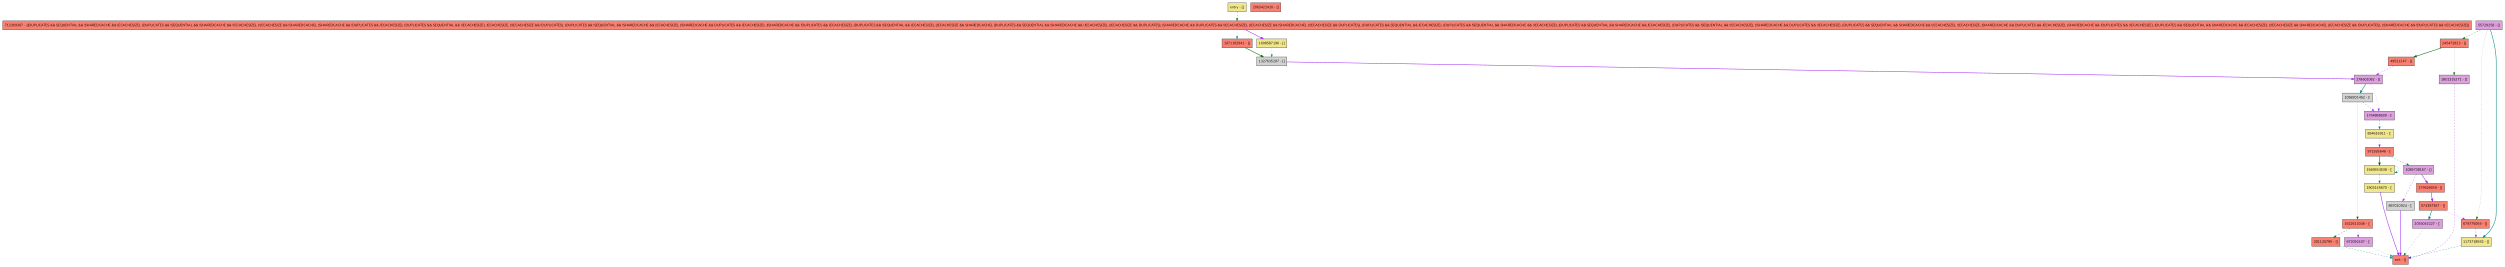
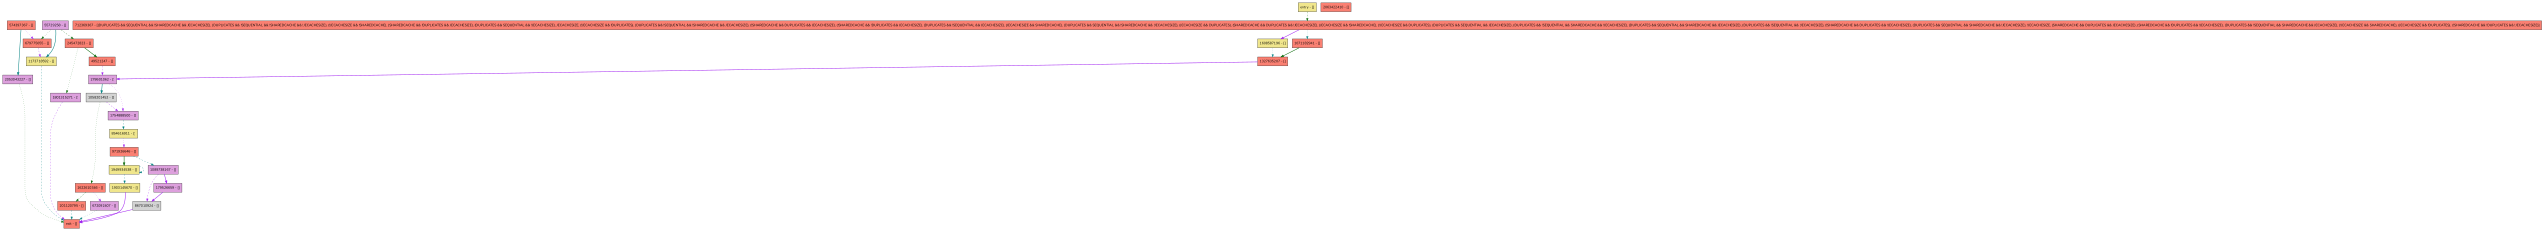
(1272, 61) -> (1273, 61)
(2430, 188) -> (168, 188)
(2432, 196) -> (158, 196)
